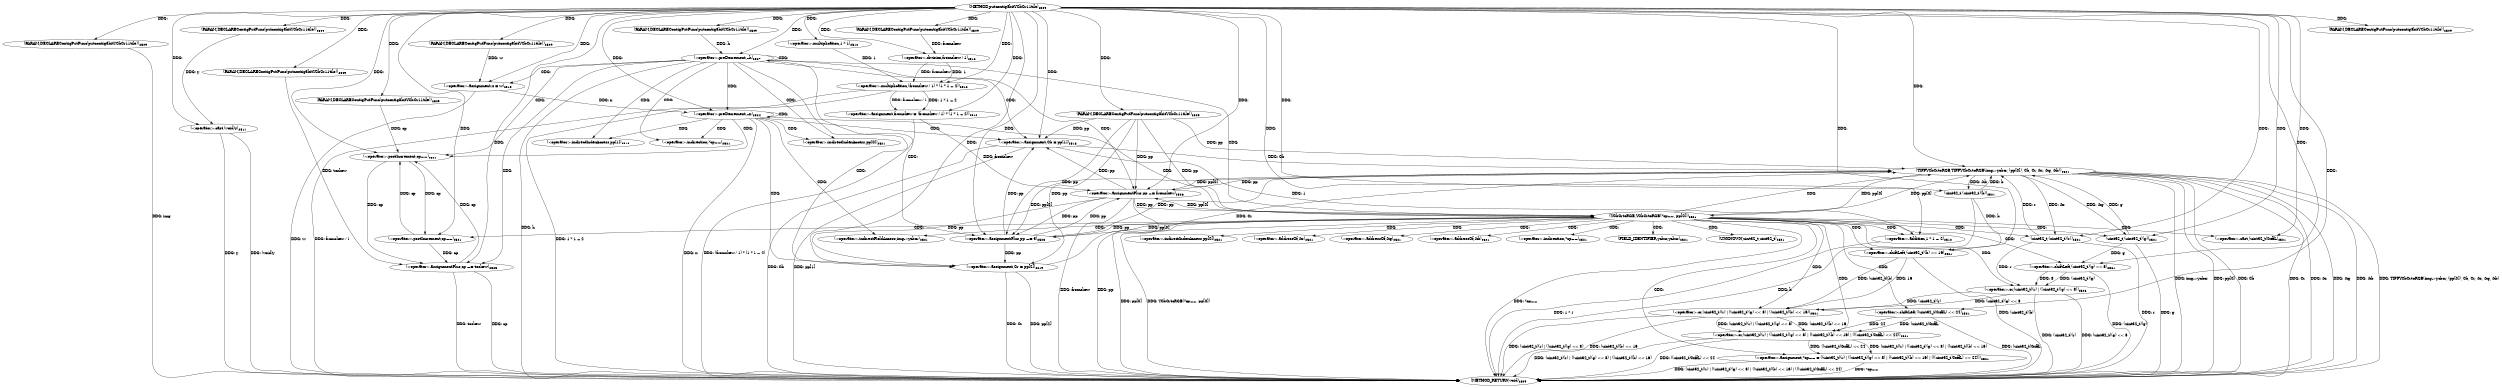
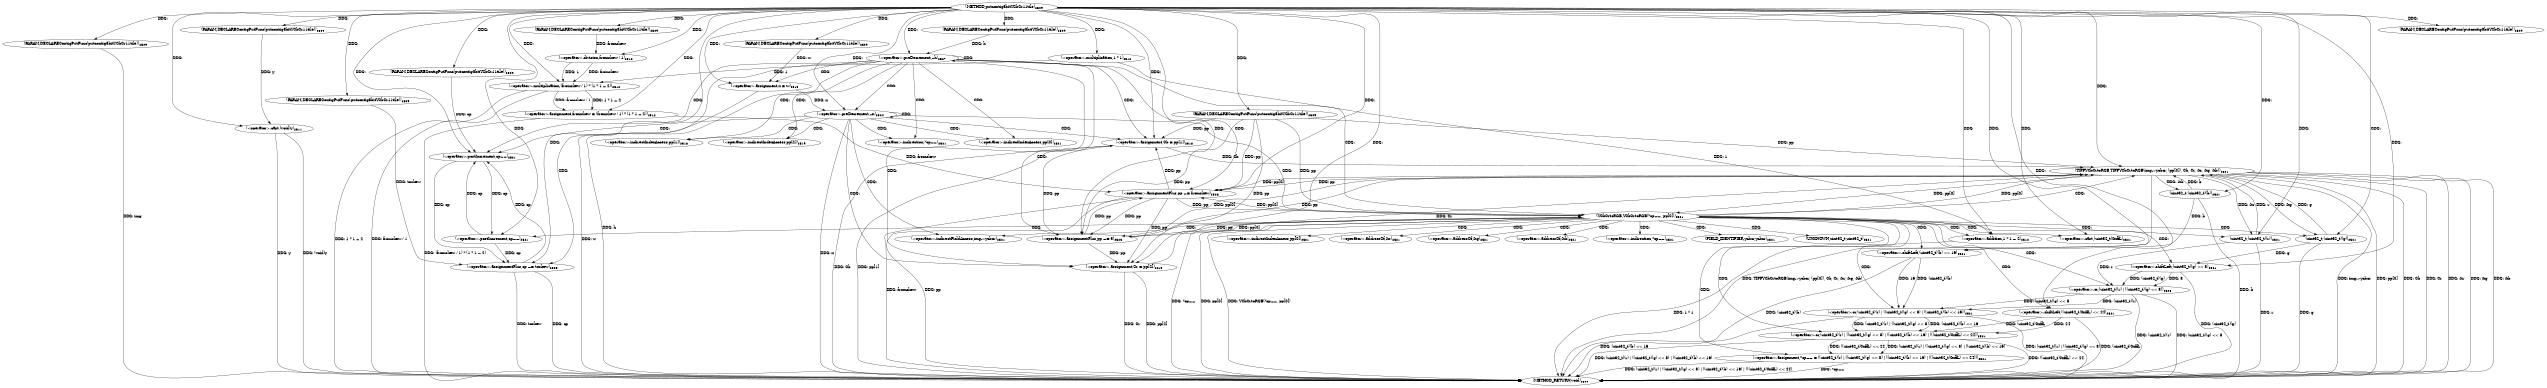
none -> (764, 143)
(1481, 209) -> (1555, 139)
